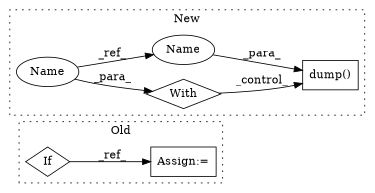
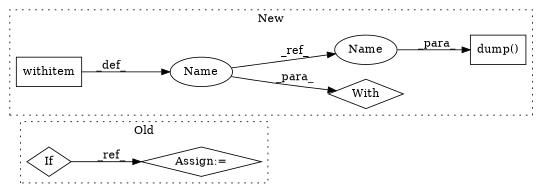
none -> (49, 72)
(257, 91) -> none
(183, 162) -> (201, 162)
